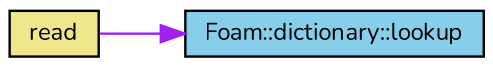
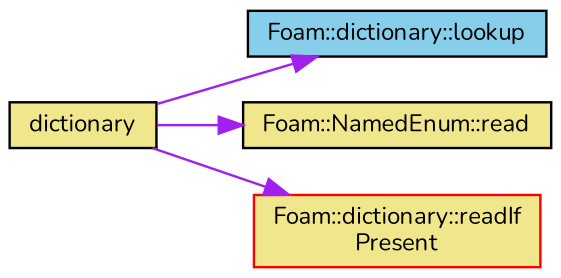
(54, 34) -> (83, 125)
none -> (397, 125)
none -> (397, 231)
